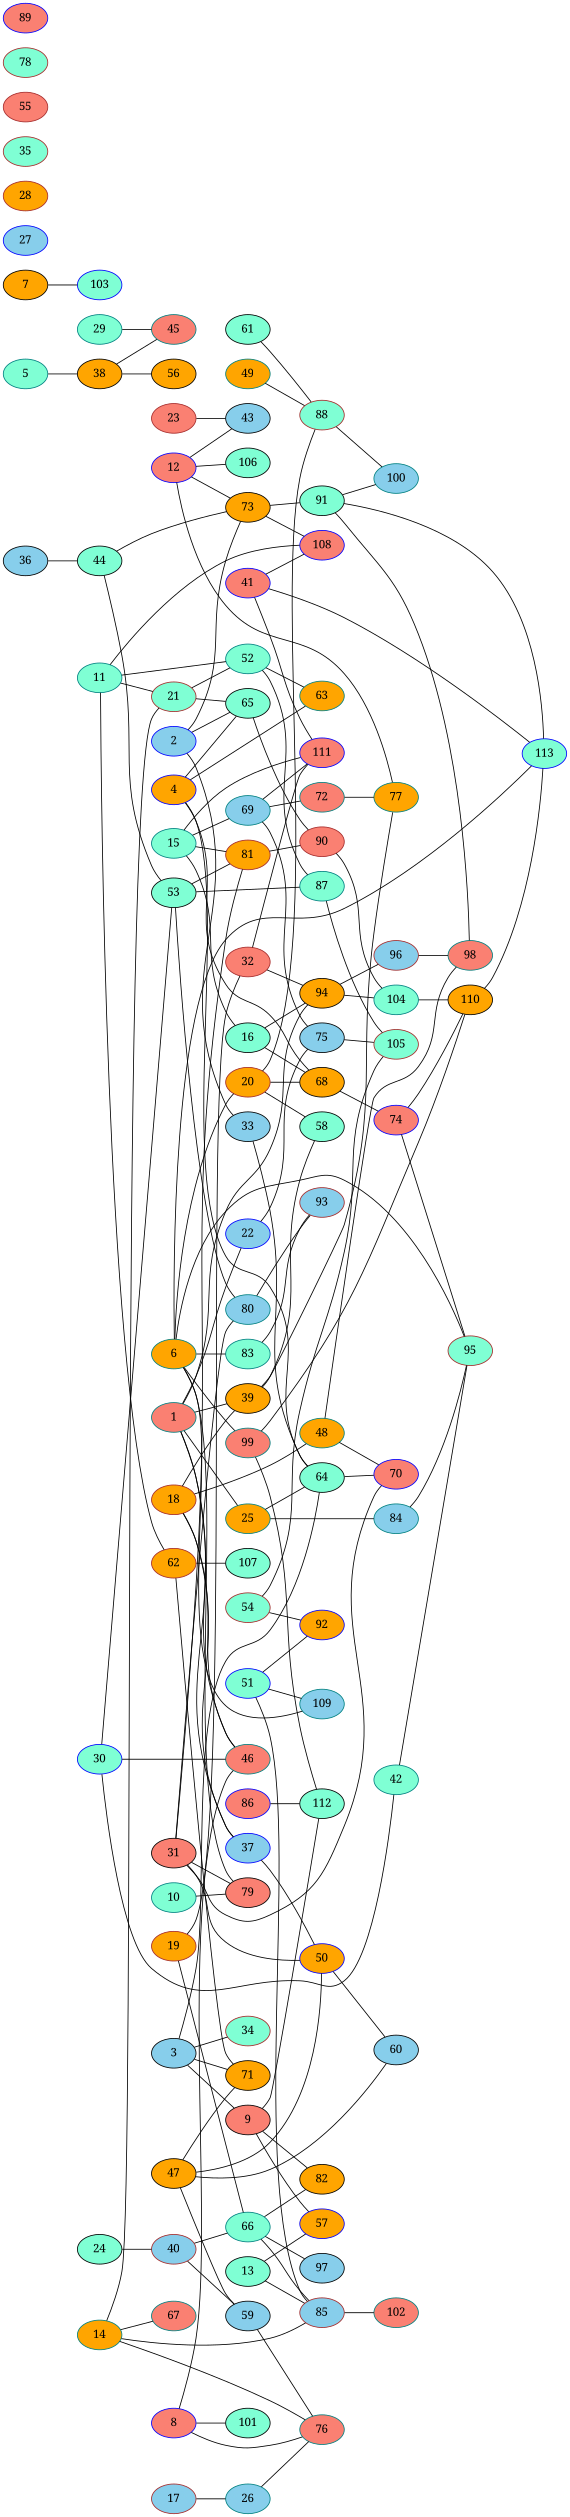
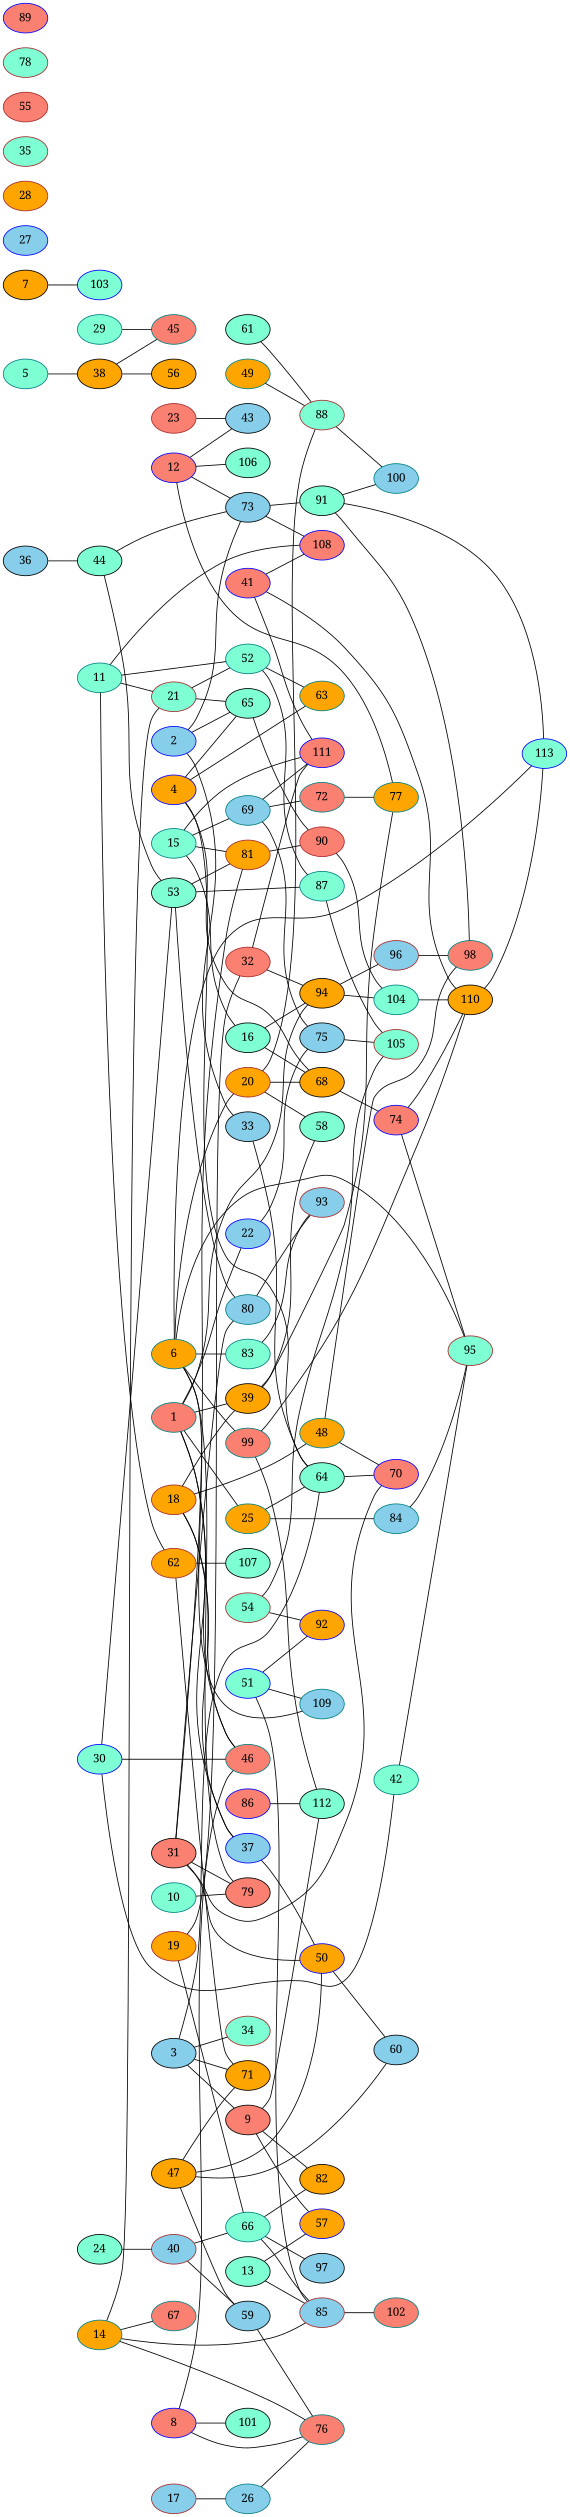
(248, 507) -> (248, 507)
(406, 653) -> (414, 763)
